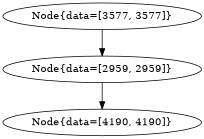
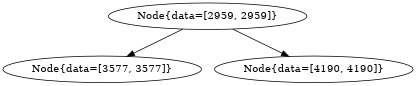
(102, 39) -> (158, 41)
